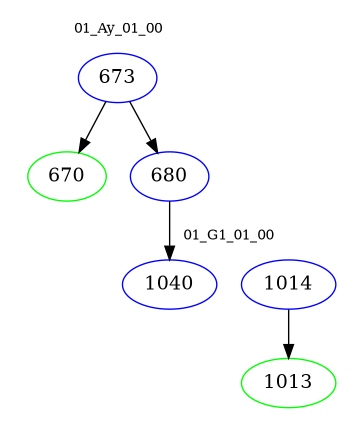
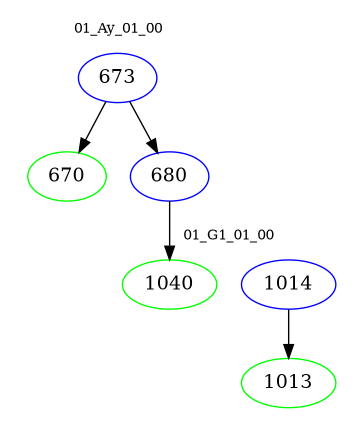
(170, 285) -> (170, 285)
